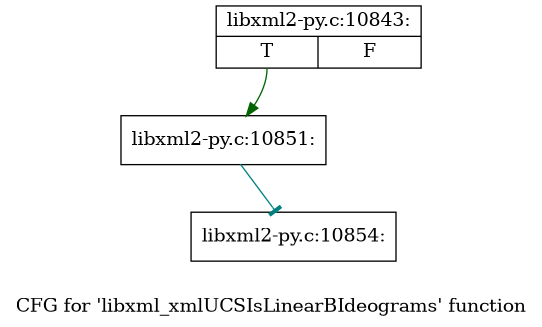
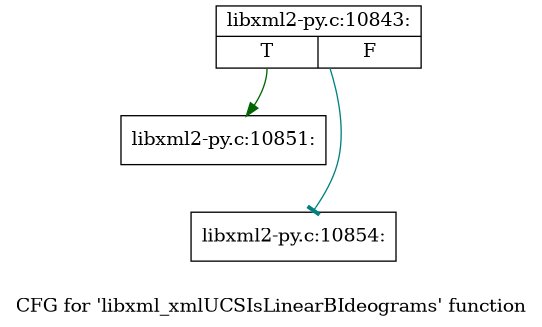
(257, 186) -> (341, 140)
